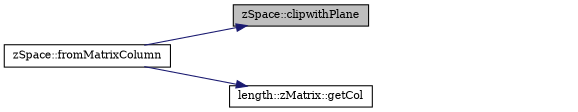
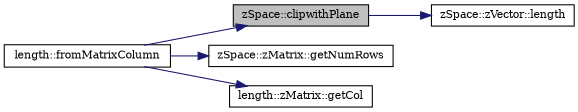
none -> (503, 15)
(87, 56) -> (87, 56)
none -> (301, 56)
